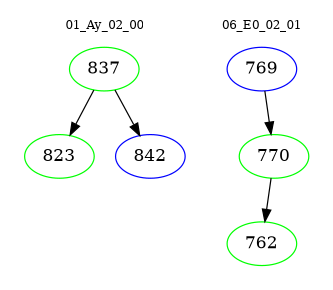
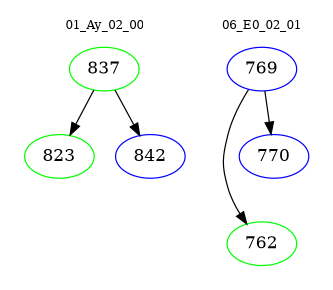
(274, 156) -> (274, 156)
(269, 194) -> (224, 151)
